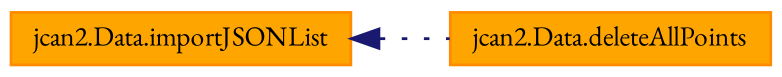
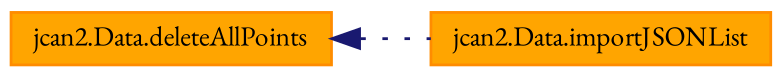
(415, 39) -> (396, 39)
